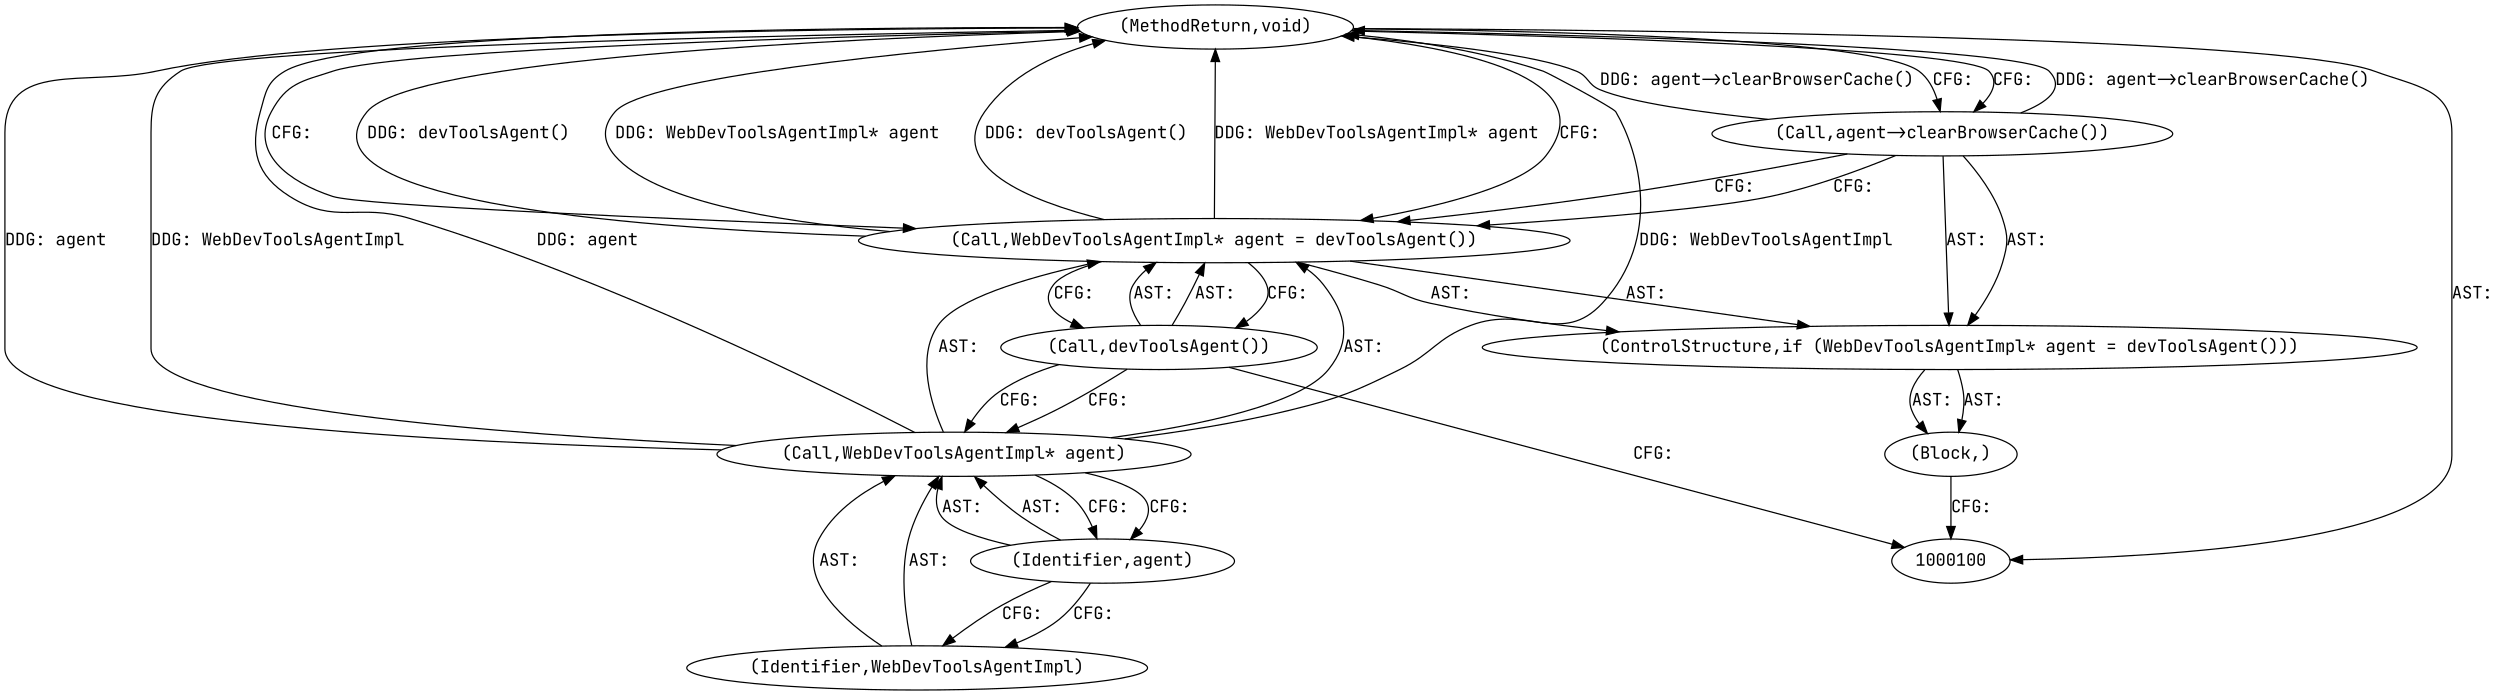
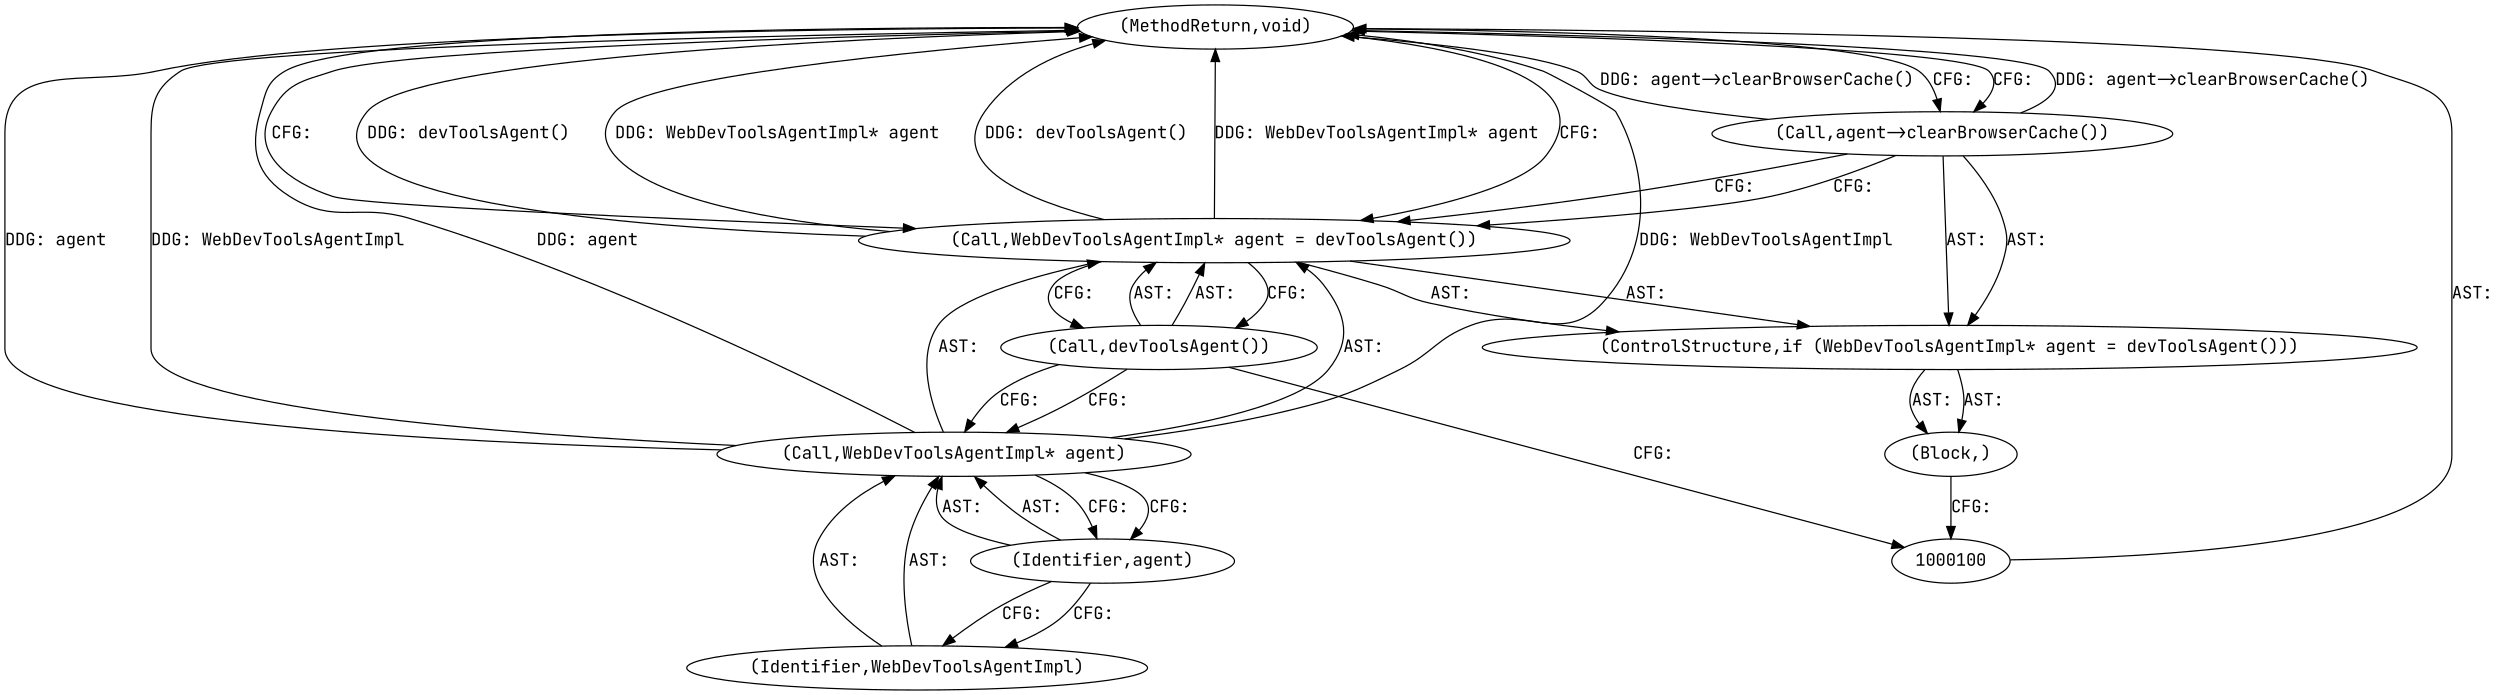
(2310, 59) -> (2322, 61)
